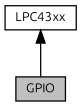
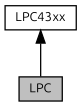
(41, 89) -> (41, 89)
